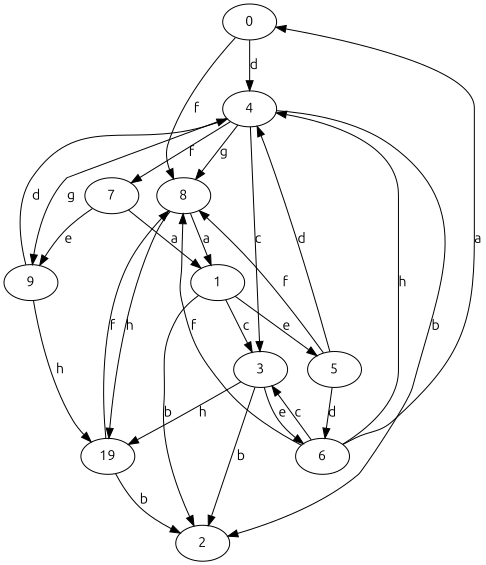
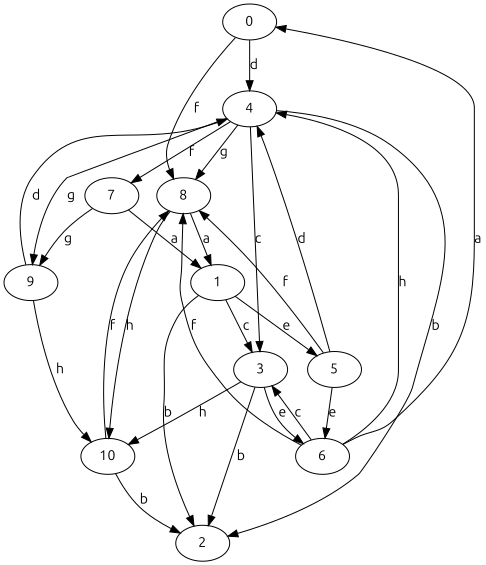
(68, 239) -> (68, 239)
(333, 413) -> (333, 413)
(108, 456) -> (108, 456)
